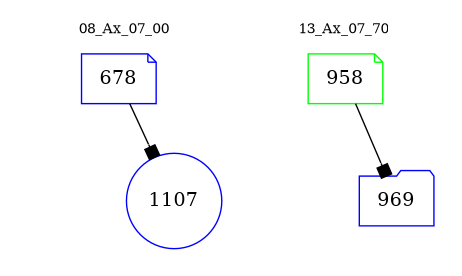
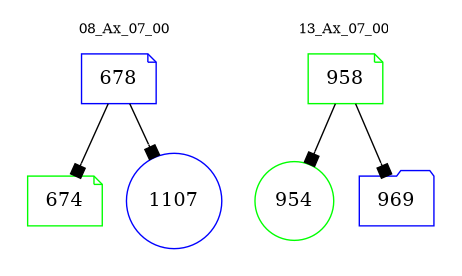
(344, 30) -> (344, 30)
none -> (65, 201)
none -> (294, 201)
